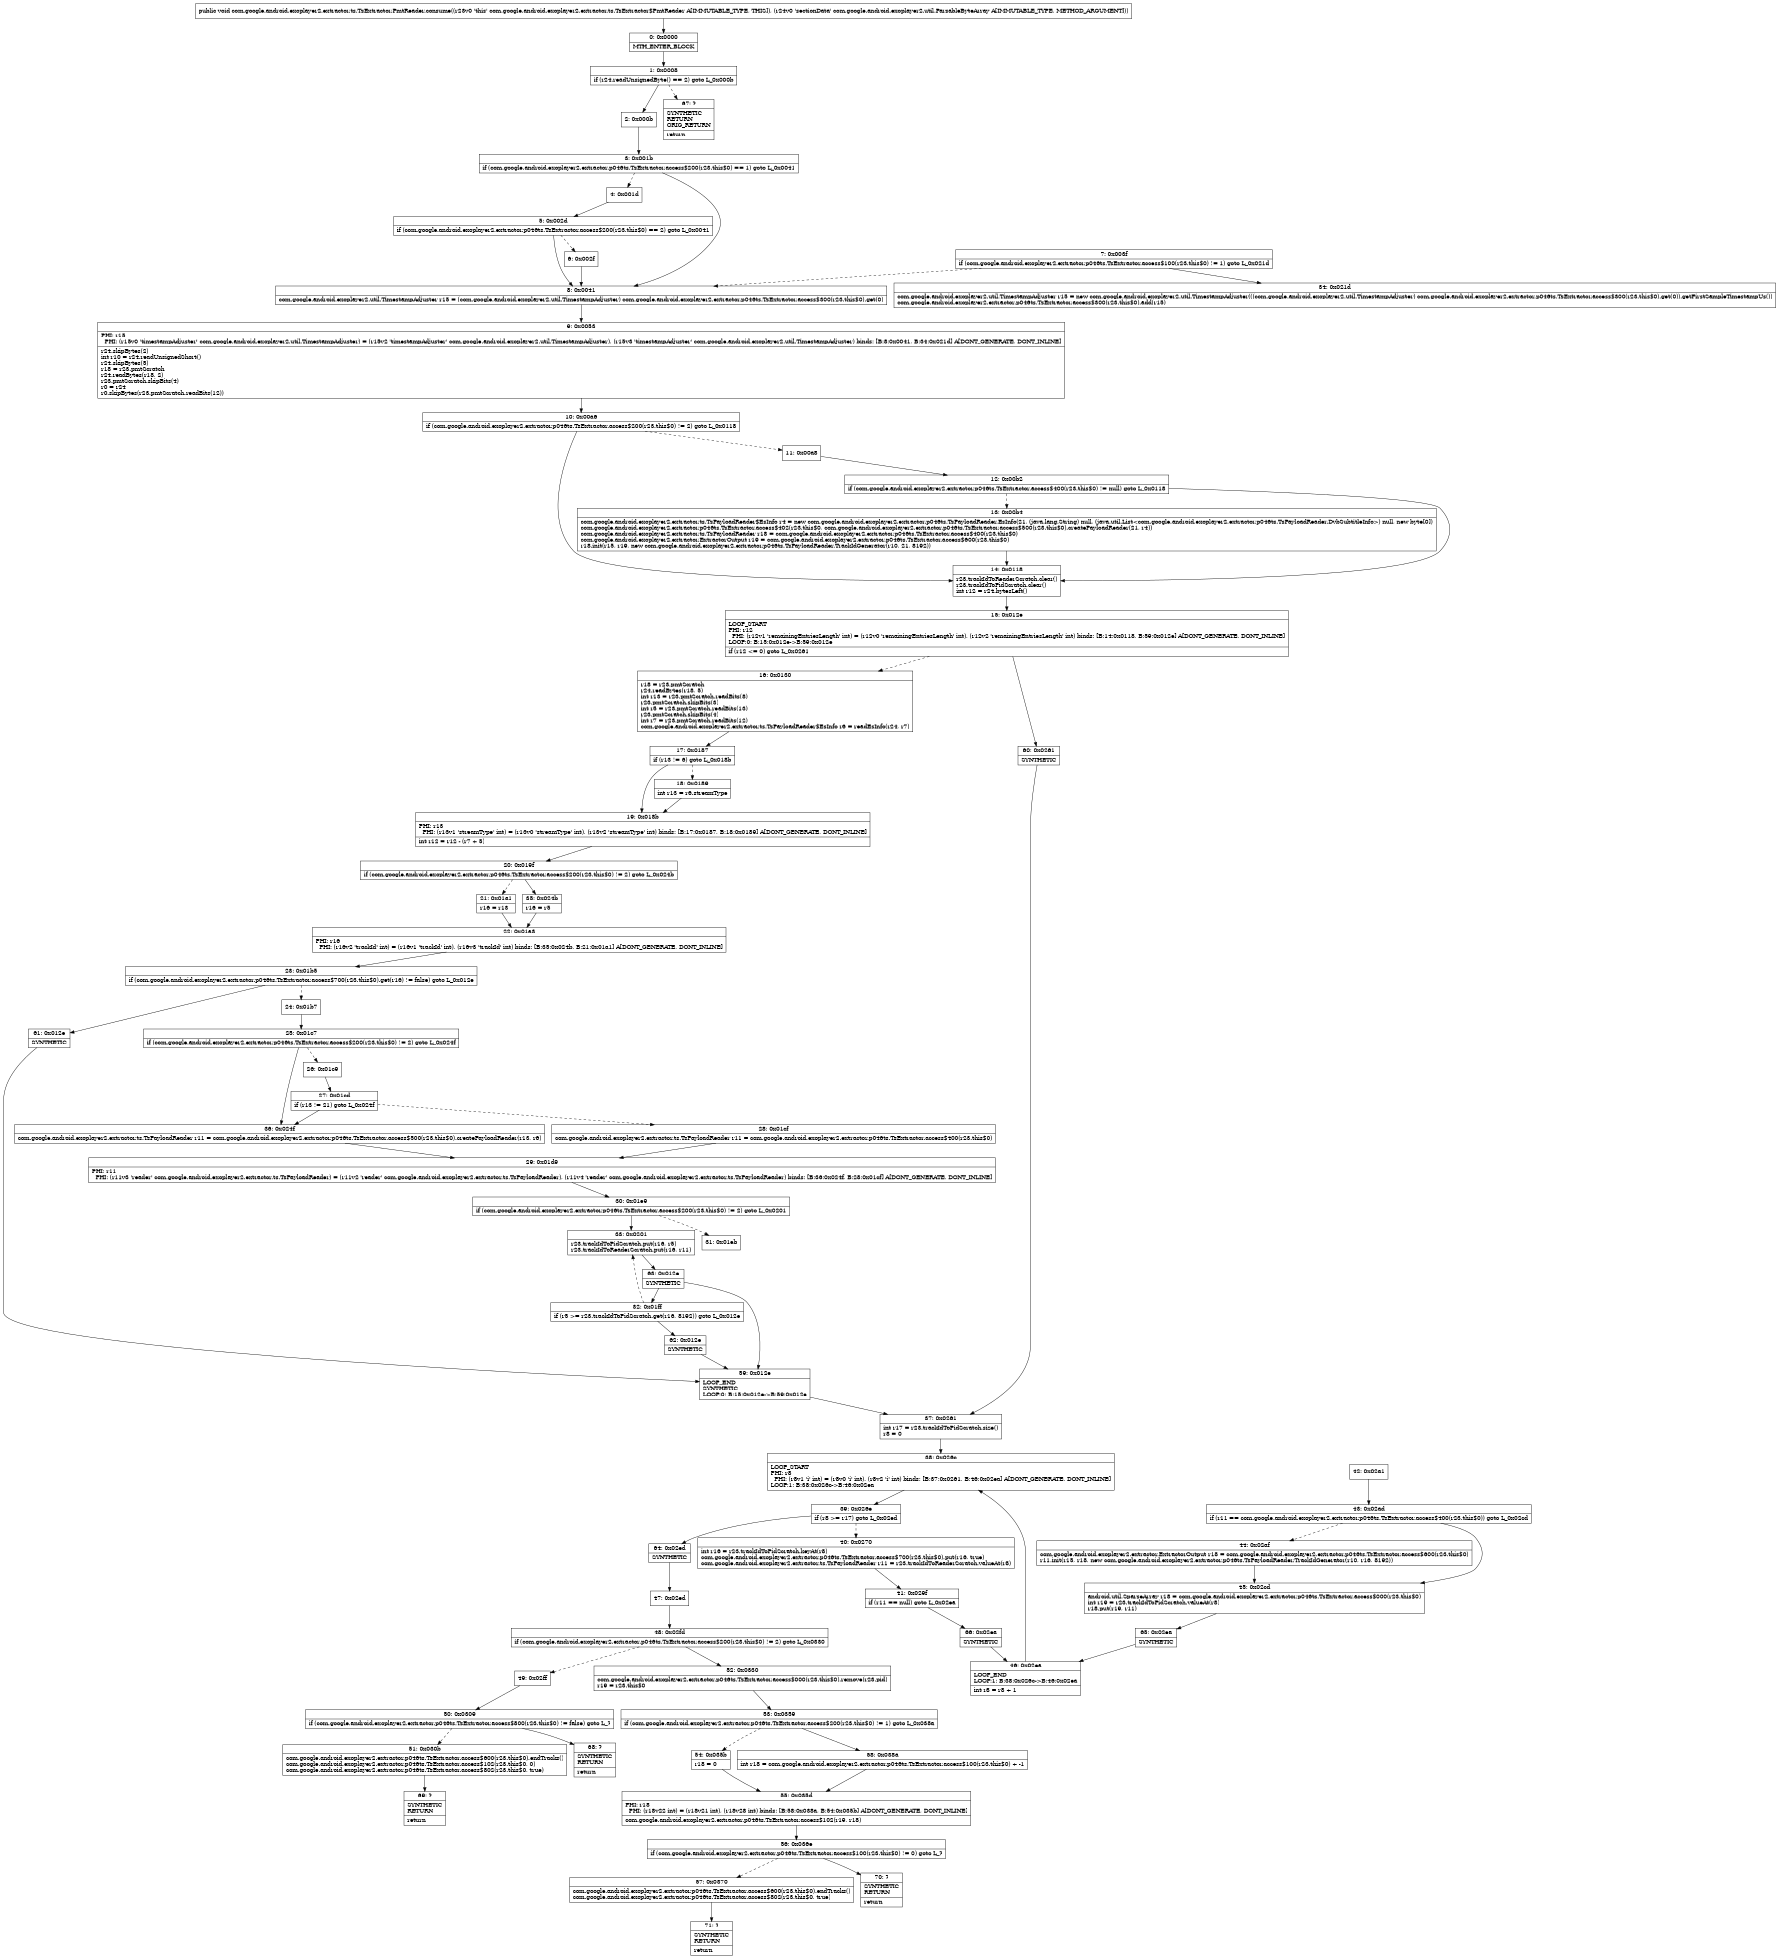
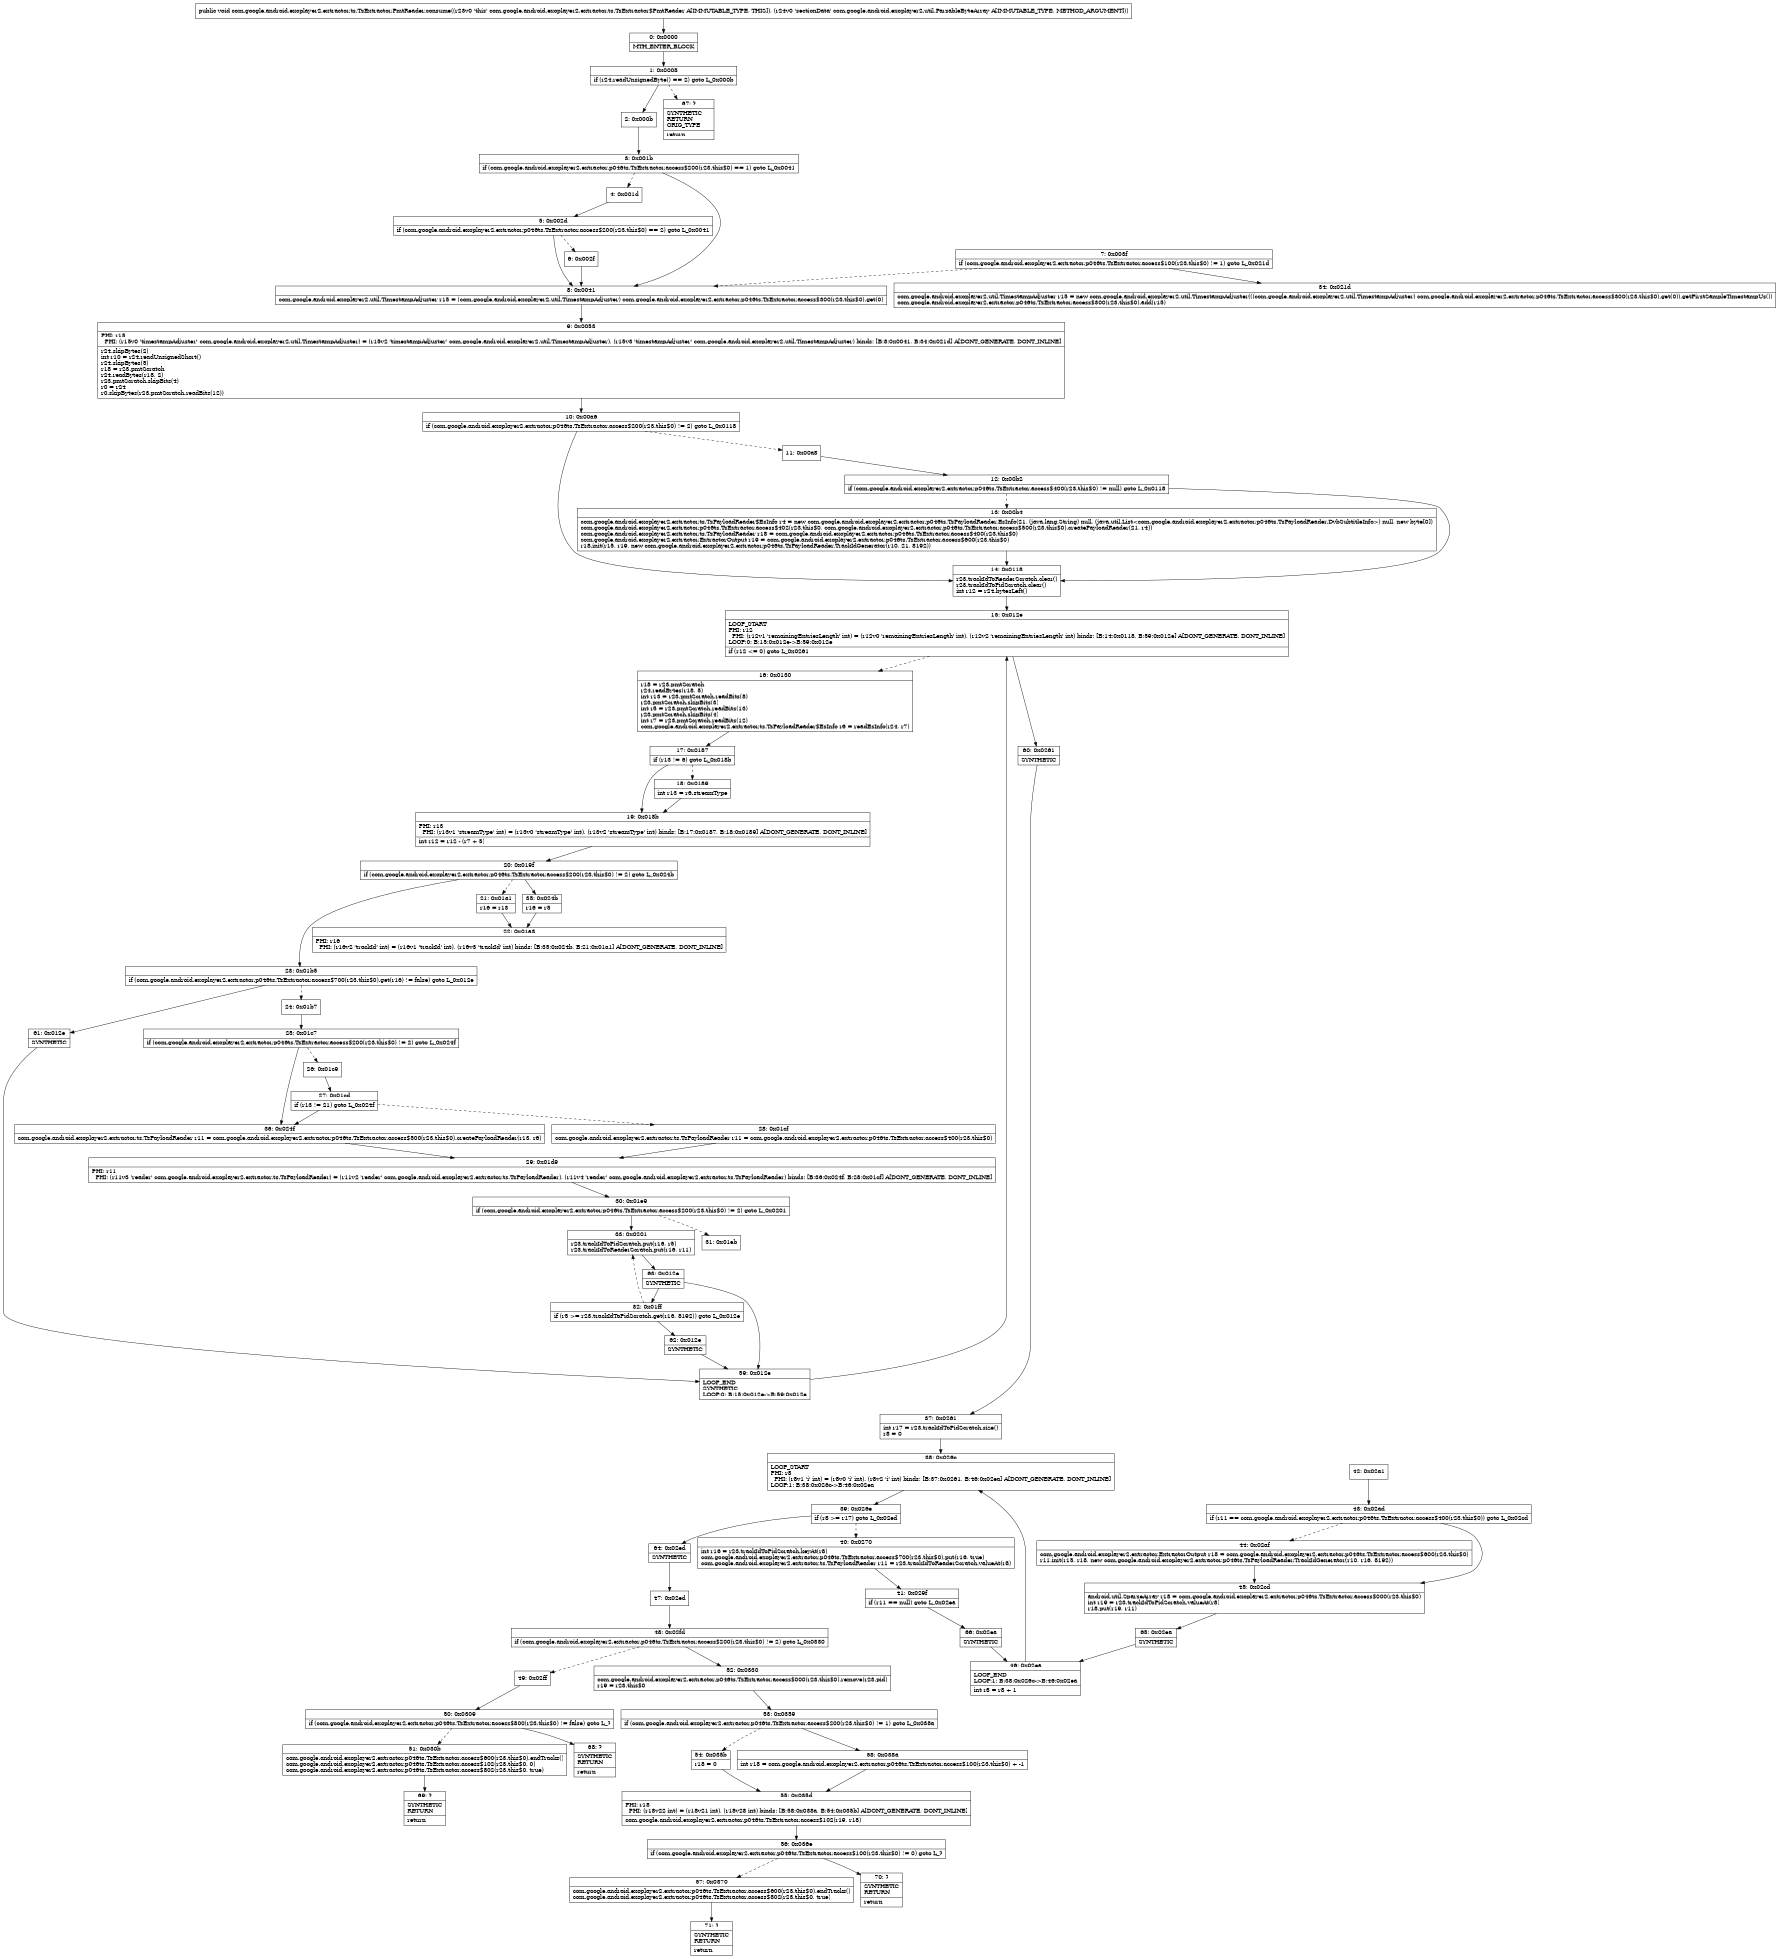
(689, 125) -> (684, 125)
(403, 959) -> (363, 901)
(847, 1405) -> (1007, 1095)
